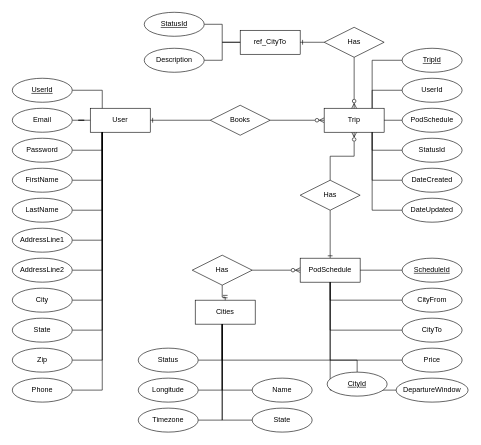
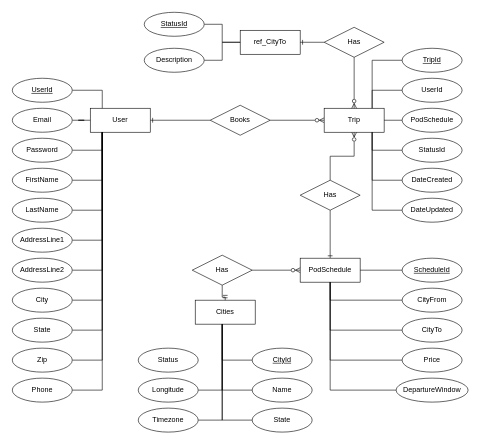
(209, 360) -> none
(357, 384) -> (282, 360)
